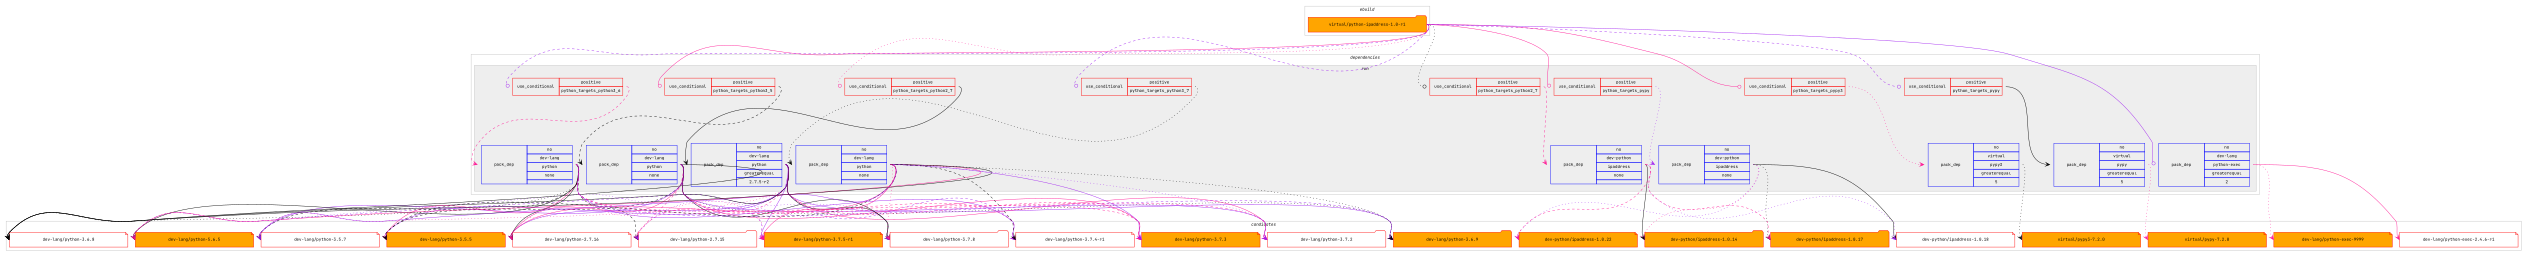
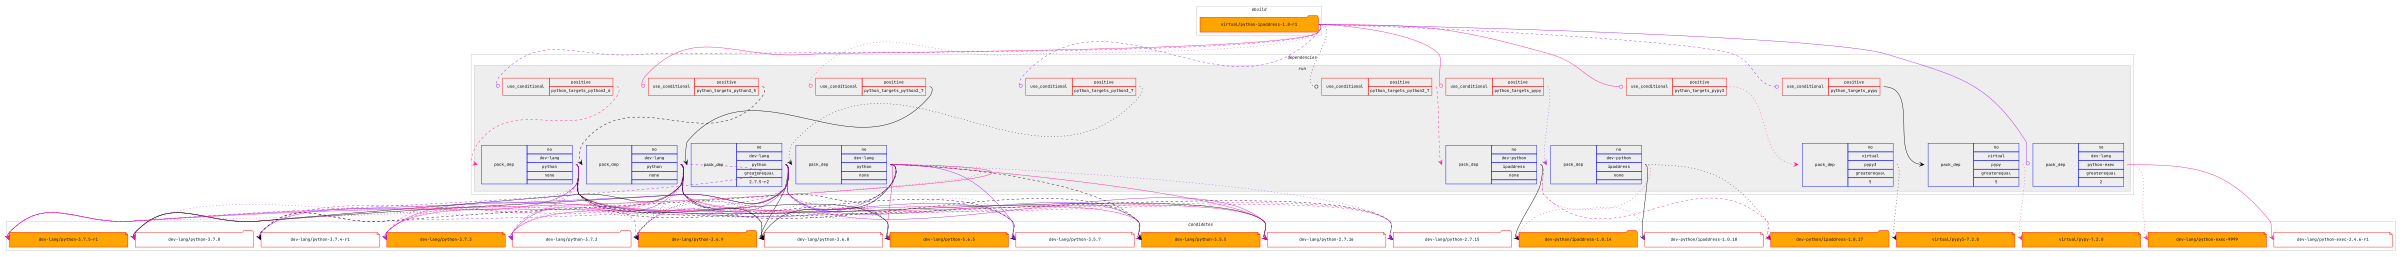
(1578, 240) -> none
